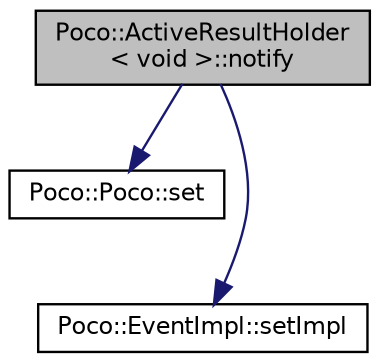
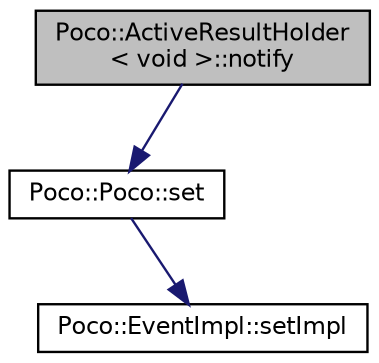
(248, 183) -> (153, 251)
